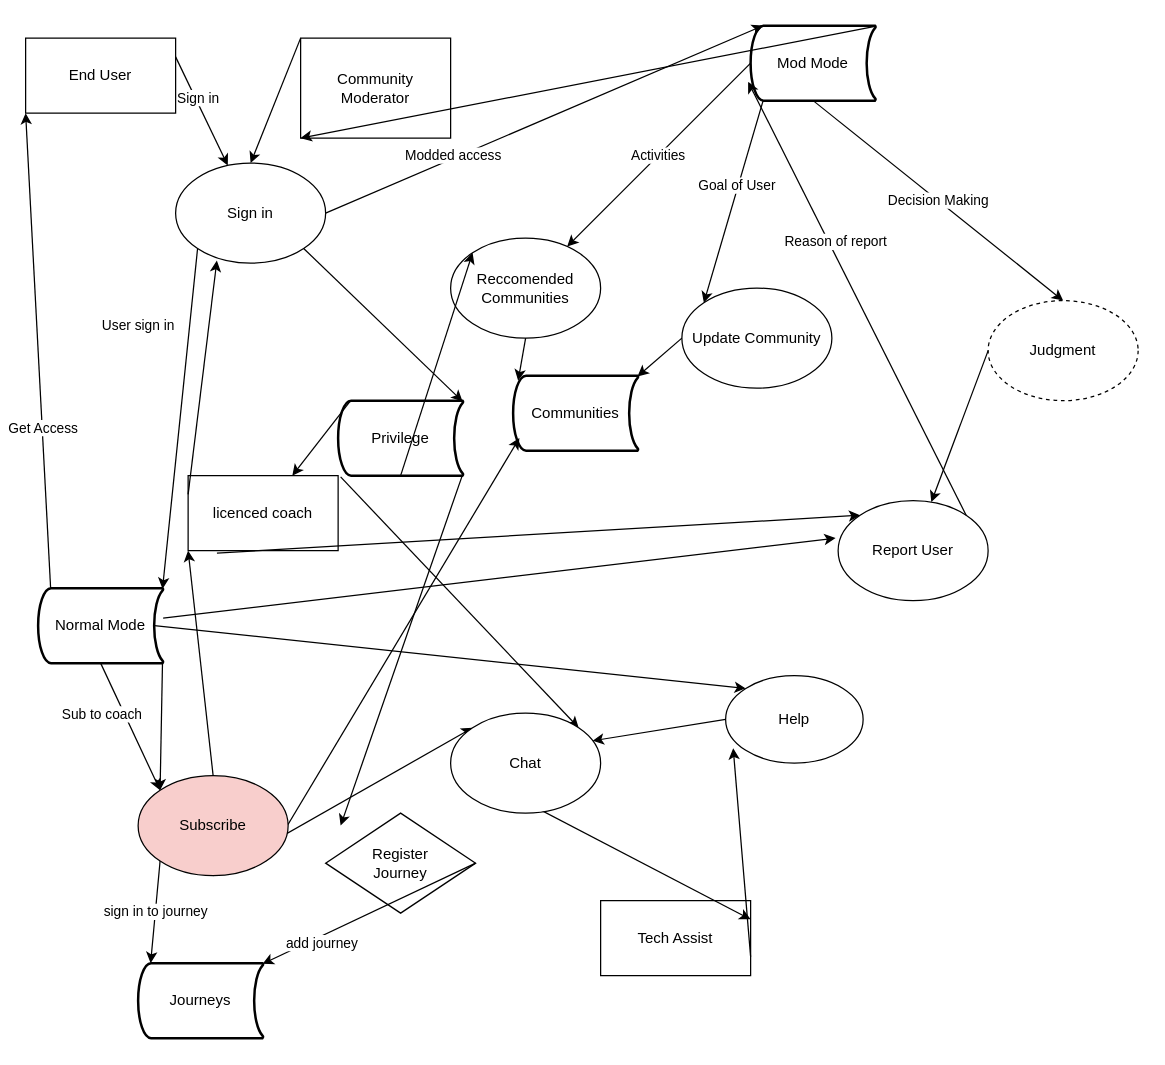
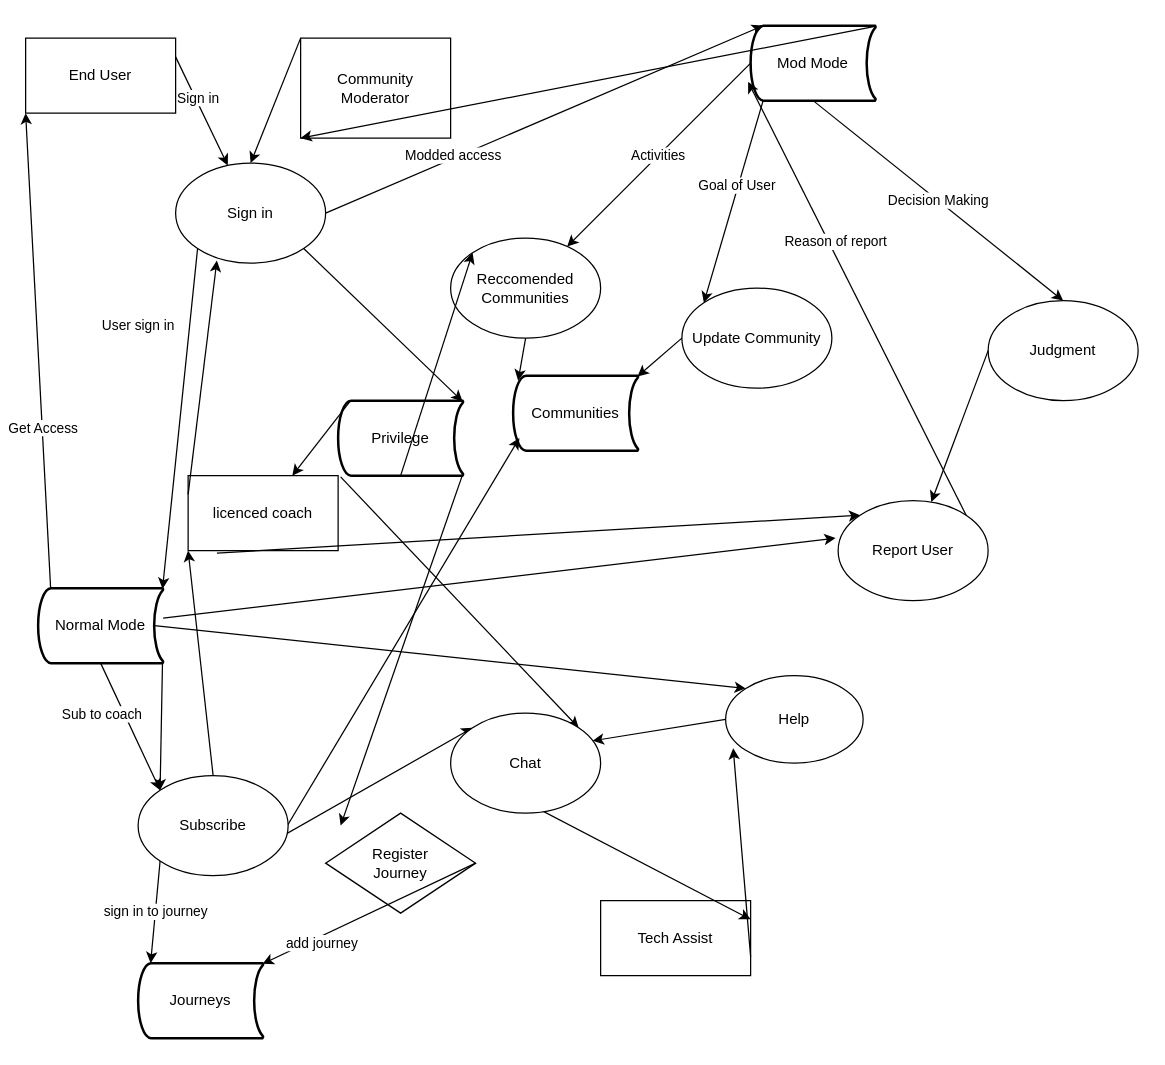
(1063, 351) -> (1063, 351)
(213, 826) -> (213, 826)
